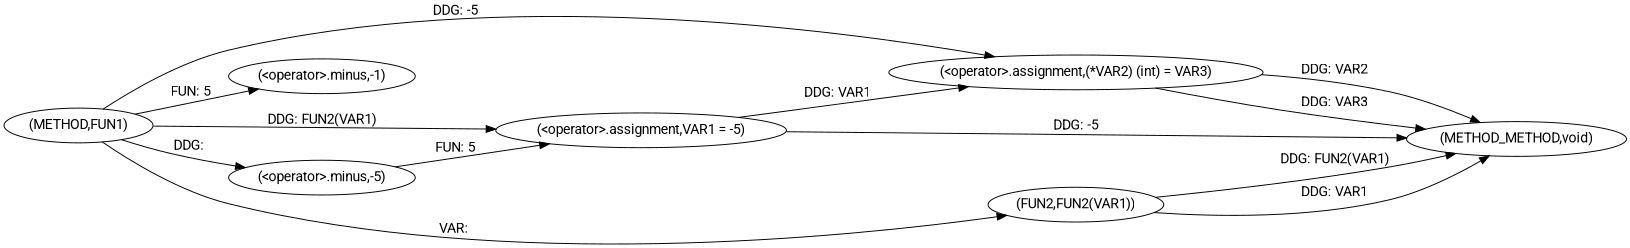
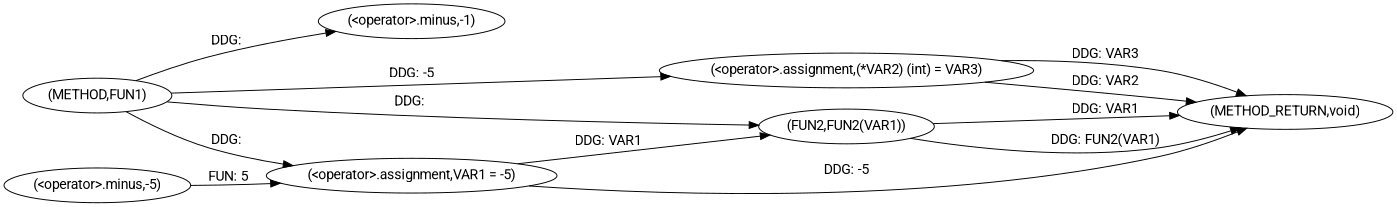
(191, 92) -> (228, 41)
(849, 103) -> (639, 150)
(322, 120) -> (228, 140)
(1516, 139) -> (1285, 112)
(178, 155) -> none
(455, 229) -> (412, 102)
